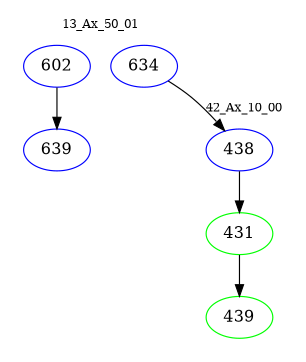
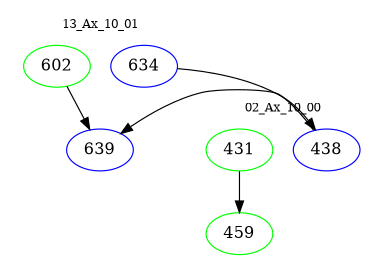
(101, 25) -> (101, 25)
(57, 66) -> (57, 66)
(244, 109) -> (283, 109)
(239, 186) -> (226, 90)
(239, 317) -> (239, 234)
